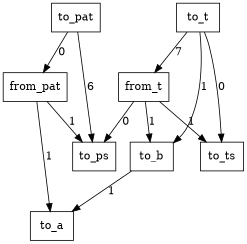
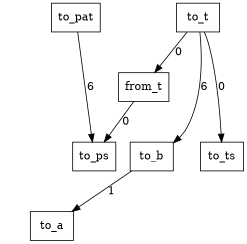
(179, 52) -> (179, 52)
(35, 87) -> none
(204, 87) -> (204, 87)
(147, 118) -> none
(180, 119) -> none
